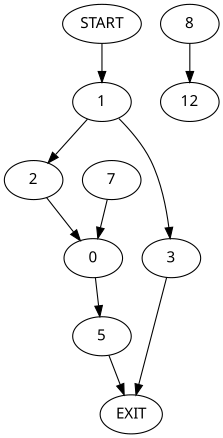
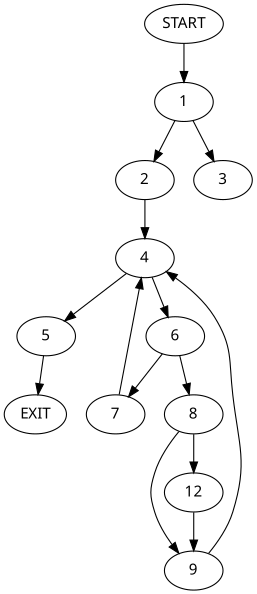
(93, 258) -> (145, 258)
(153, 331) -> none
none -> (175, 336)
none -> (194, 571)
